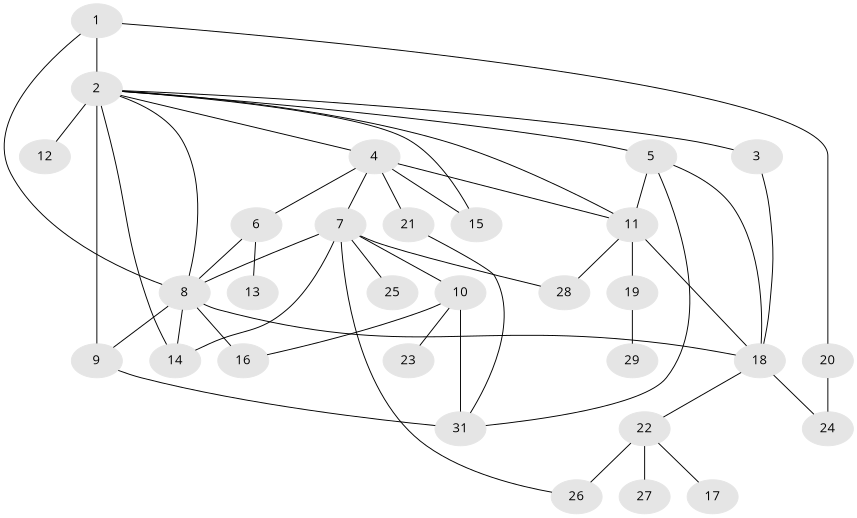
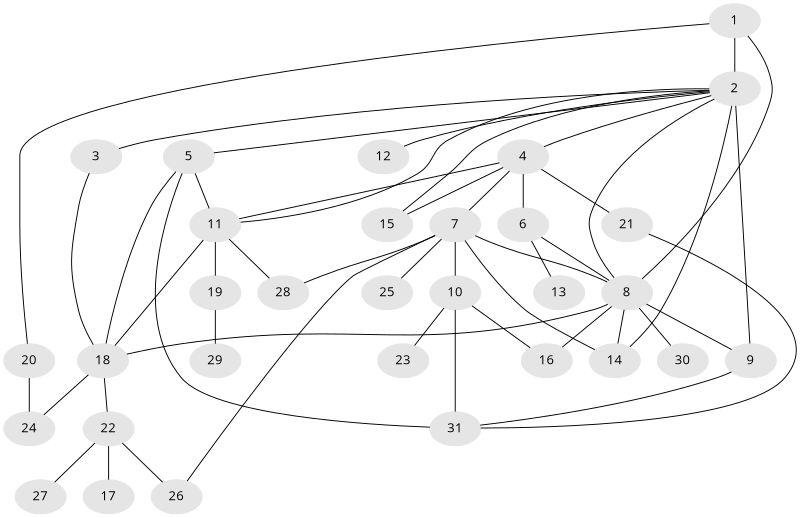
none -> (683, 361)
